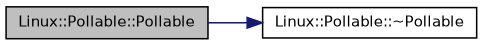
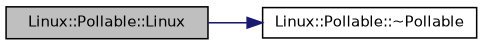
(107, 23) -> (107, 23)
